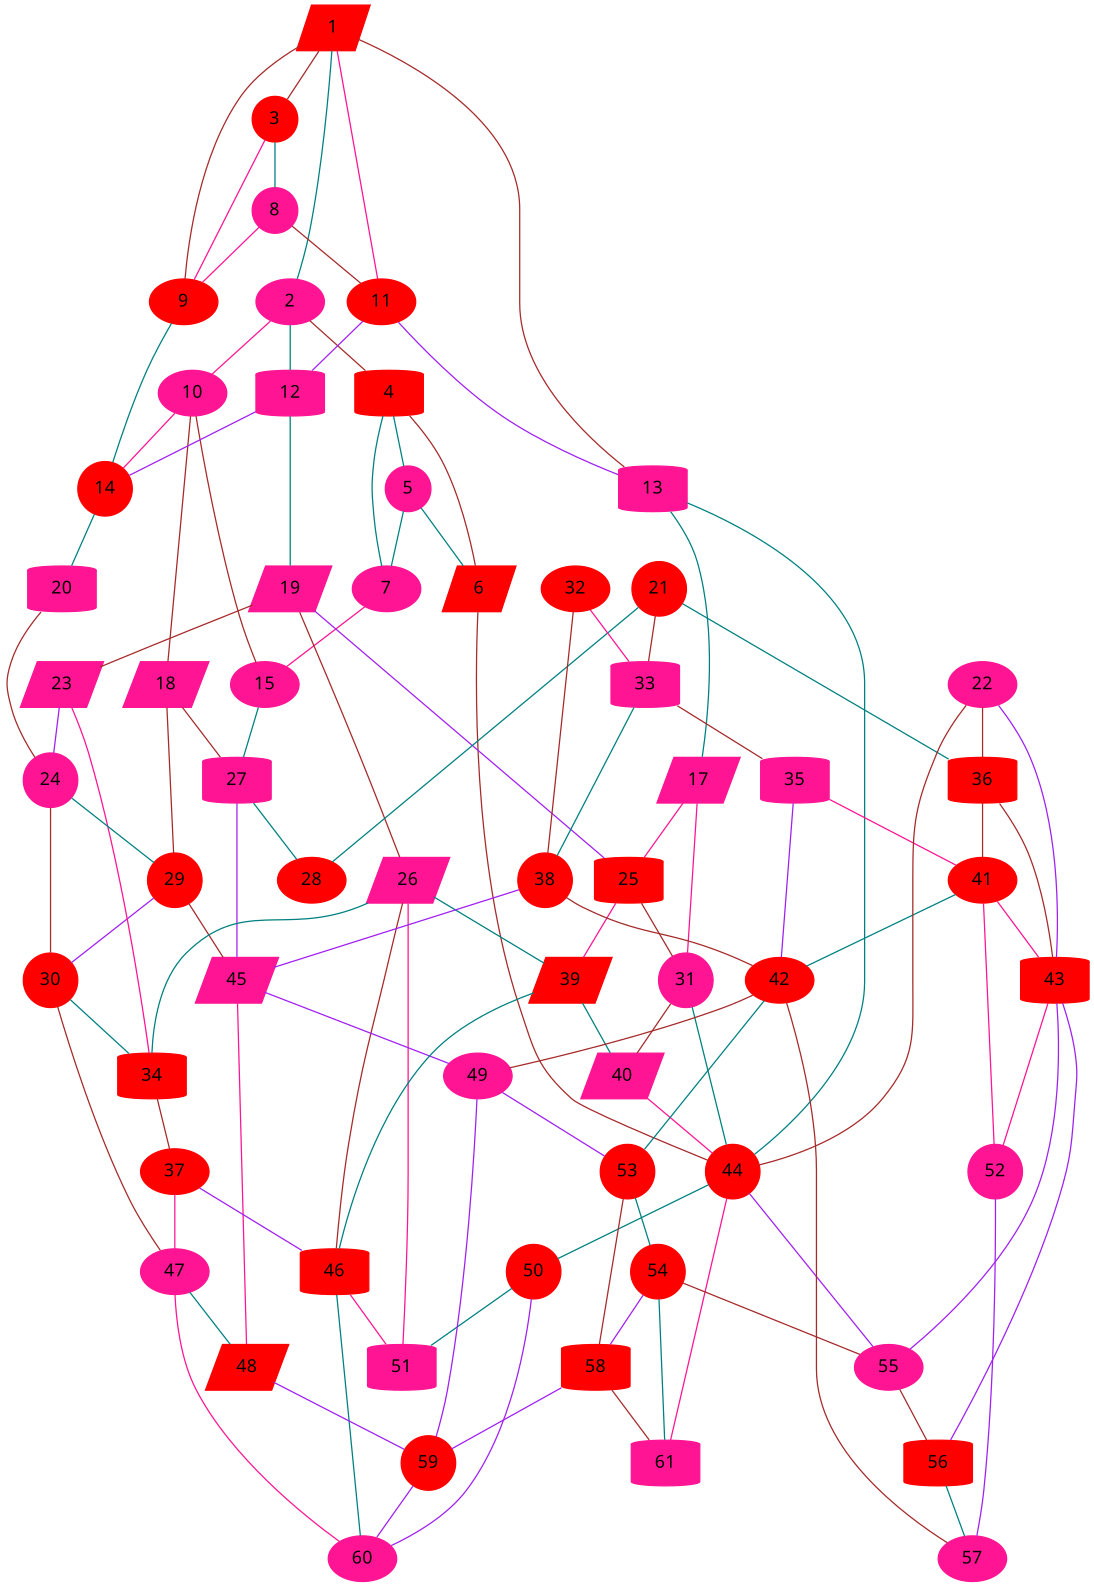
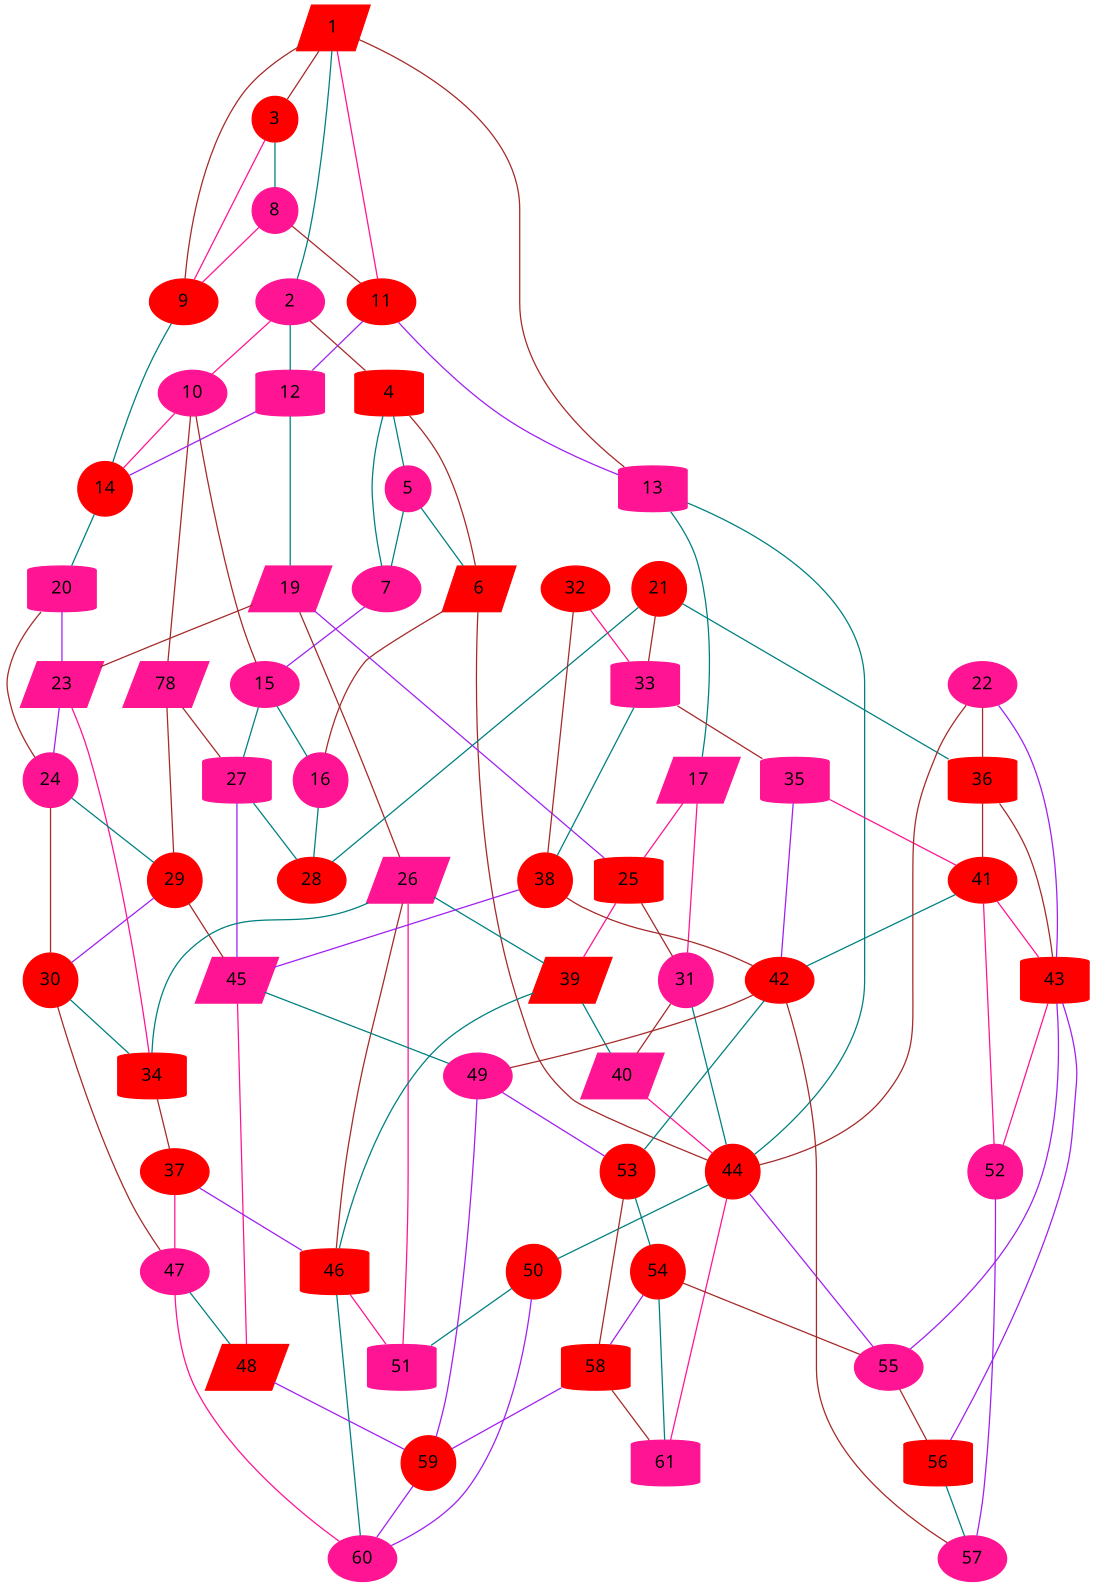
none -> (62, 637)
(326, 637) -> (326, 637)
(166, 685) -> (166, 685)
none -> (321, 780)
(357, 1028) -> (357, 1028)
